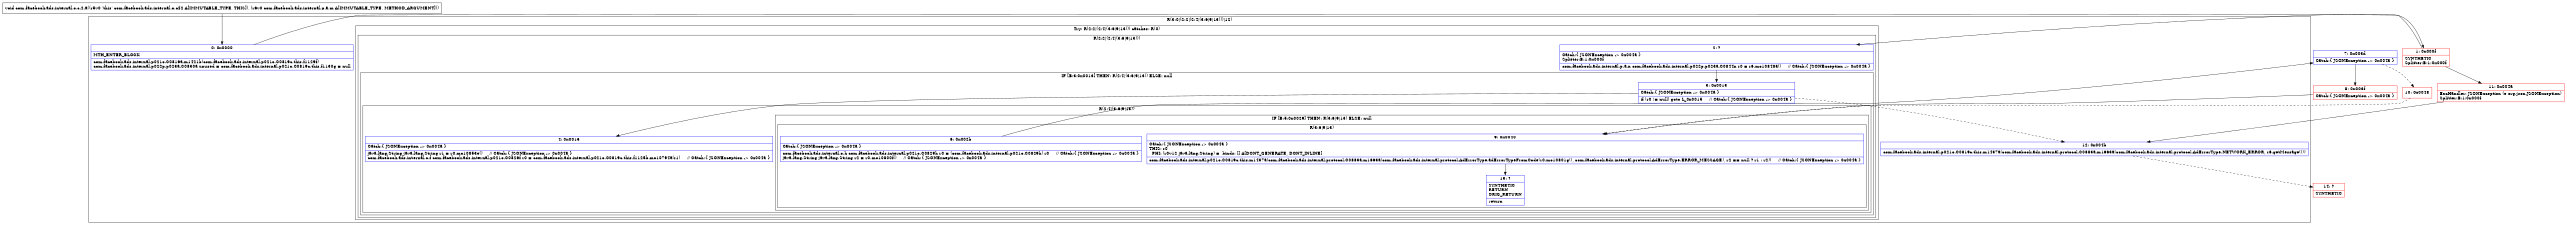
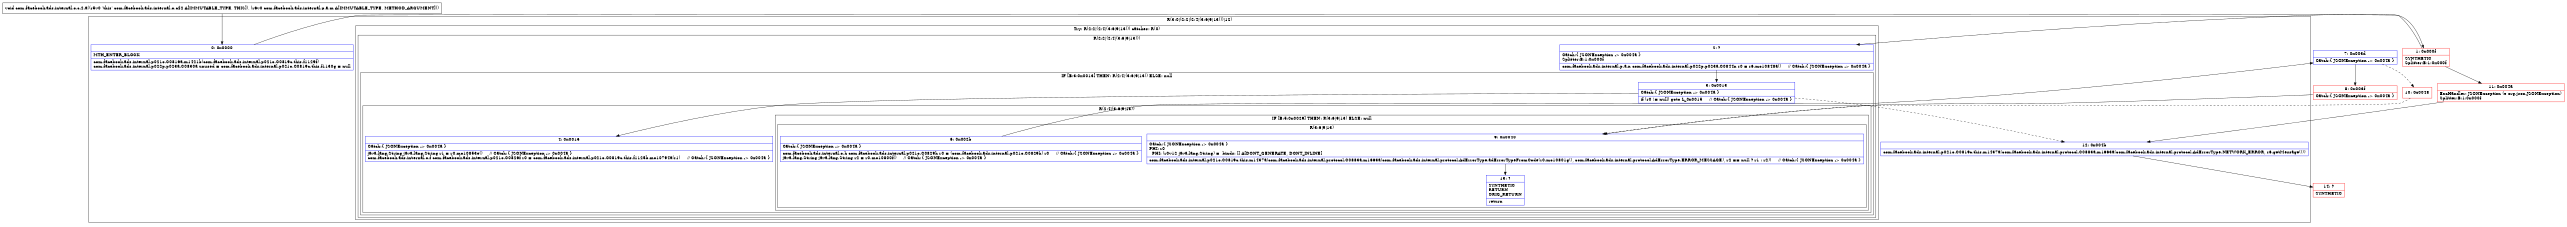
(1159, 149) -> (1158, 149)
(2221, 171) -> (2221, 171)
